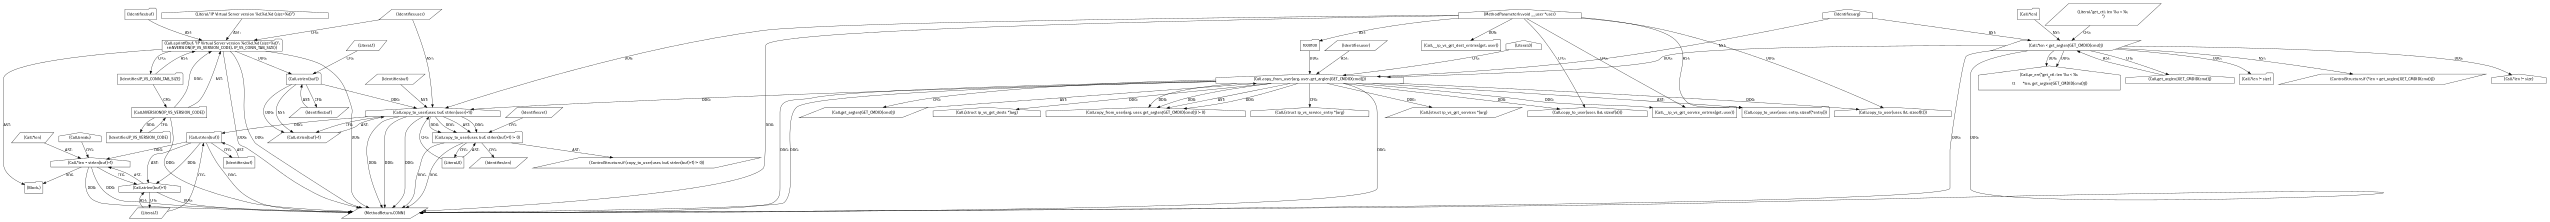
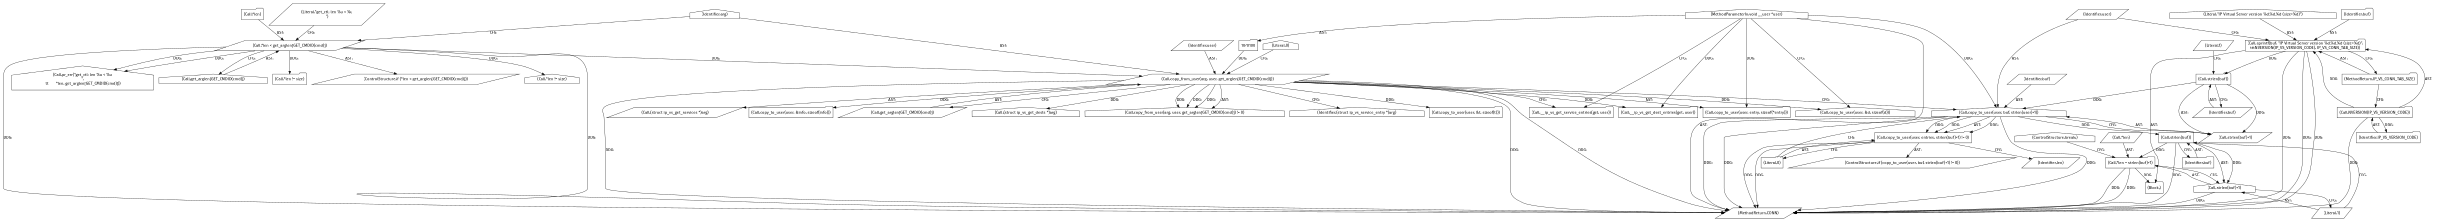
(1993, 33) -> (494, 33)
(1310, 46) -> (1248, 46)
(1727, 47) -> none
(1687, 59) -> (1752, 59)
(150, 79) -> (2380, 79)
(1310, 79) -> (1218, 79)
none -> (1524, 96)
(707, 100) -> (1827, 100)
(1412, 100) -> (893, 100)
(1550, 100) -> (1543, 100)
(534, 113) -> none
none -> (791, 113)
(1310, 113) -> (1357, 113)
(1893, 113) -> (1466, 113)
(165, 125) -> (2377, 125)
(770, 125) -> (1704, 125)
(80, 138) -> (2055, 138)
(478, 138) -> (1923, 138)
(90, 163) -> (2130, 163)
